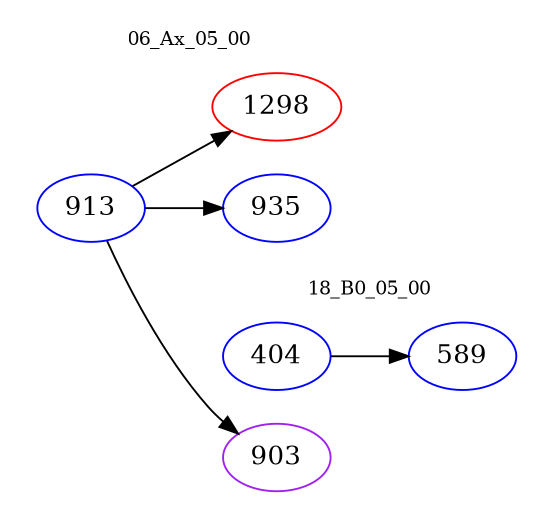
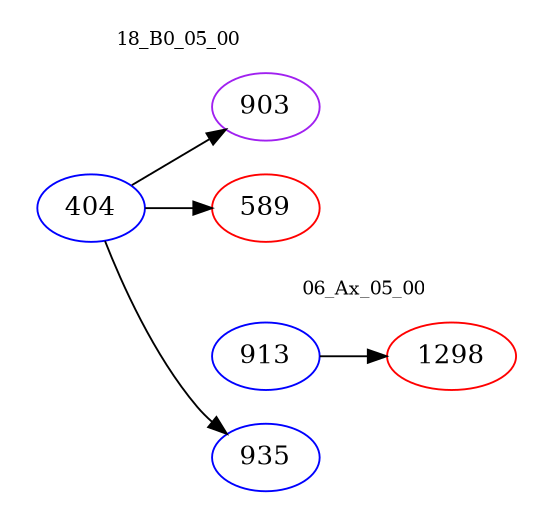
(174, 208) -> (150, 337)
(157, 337) -> (171, 162)
(463, 356) -> (266, 208)
